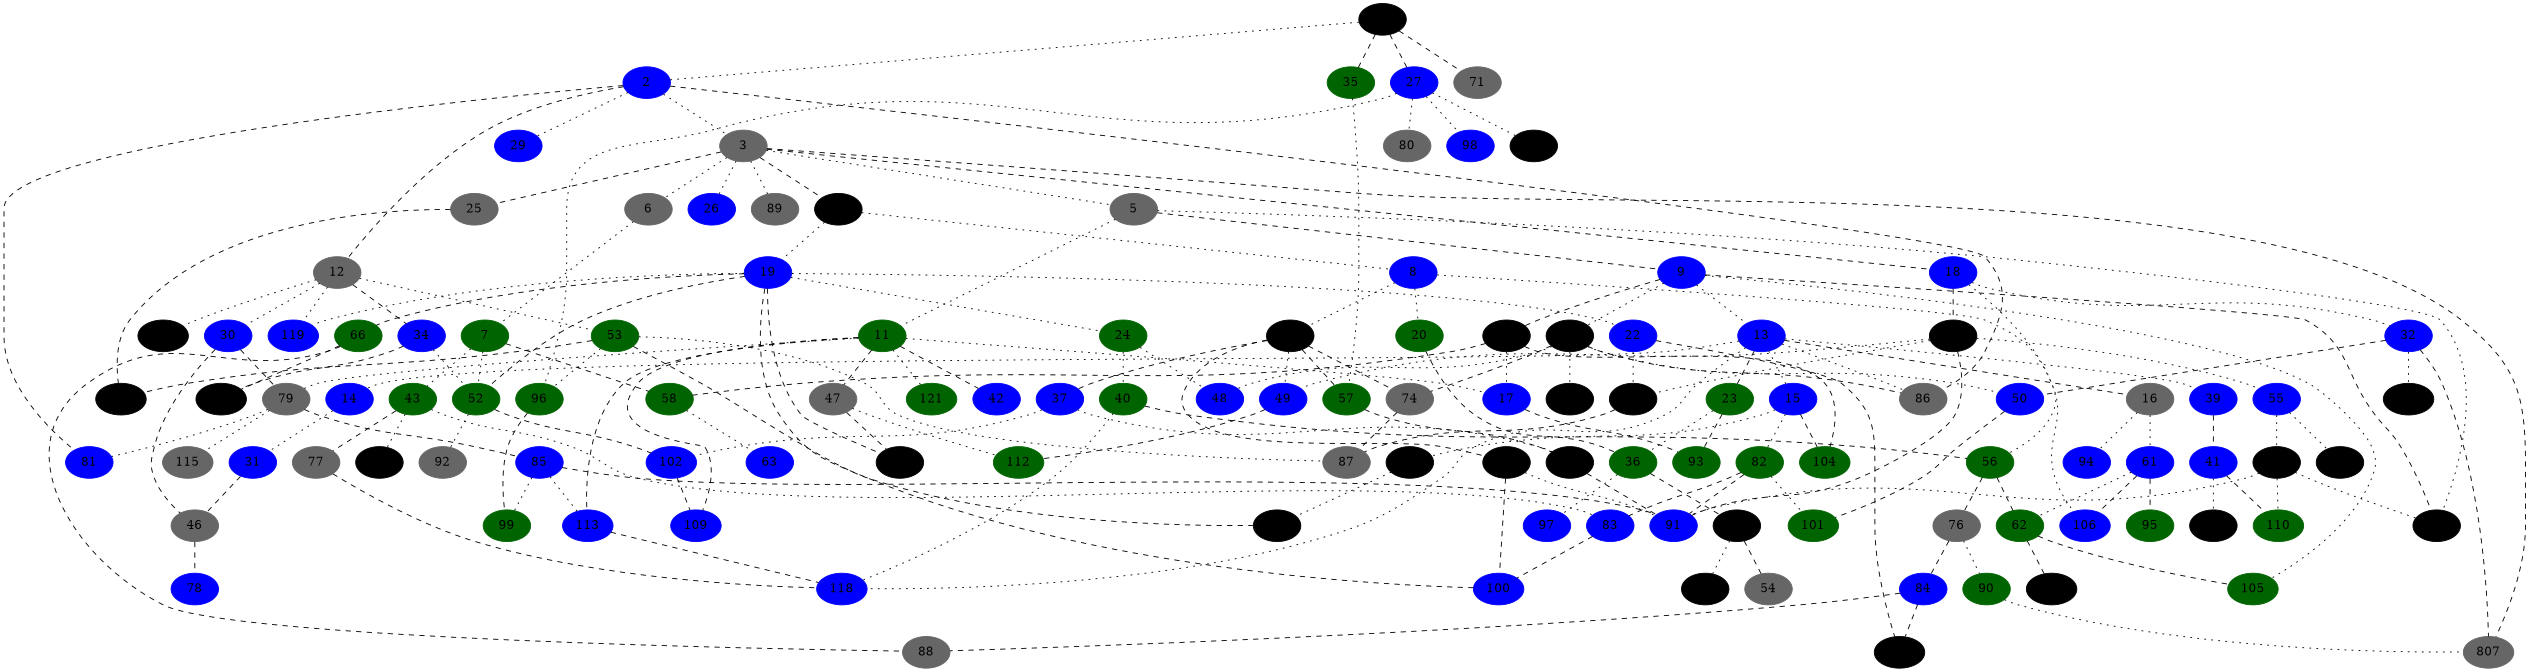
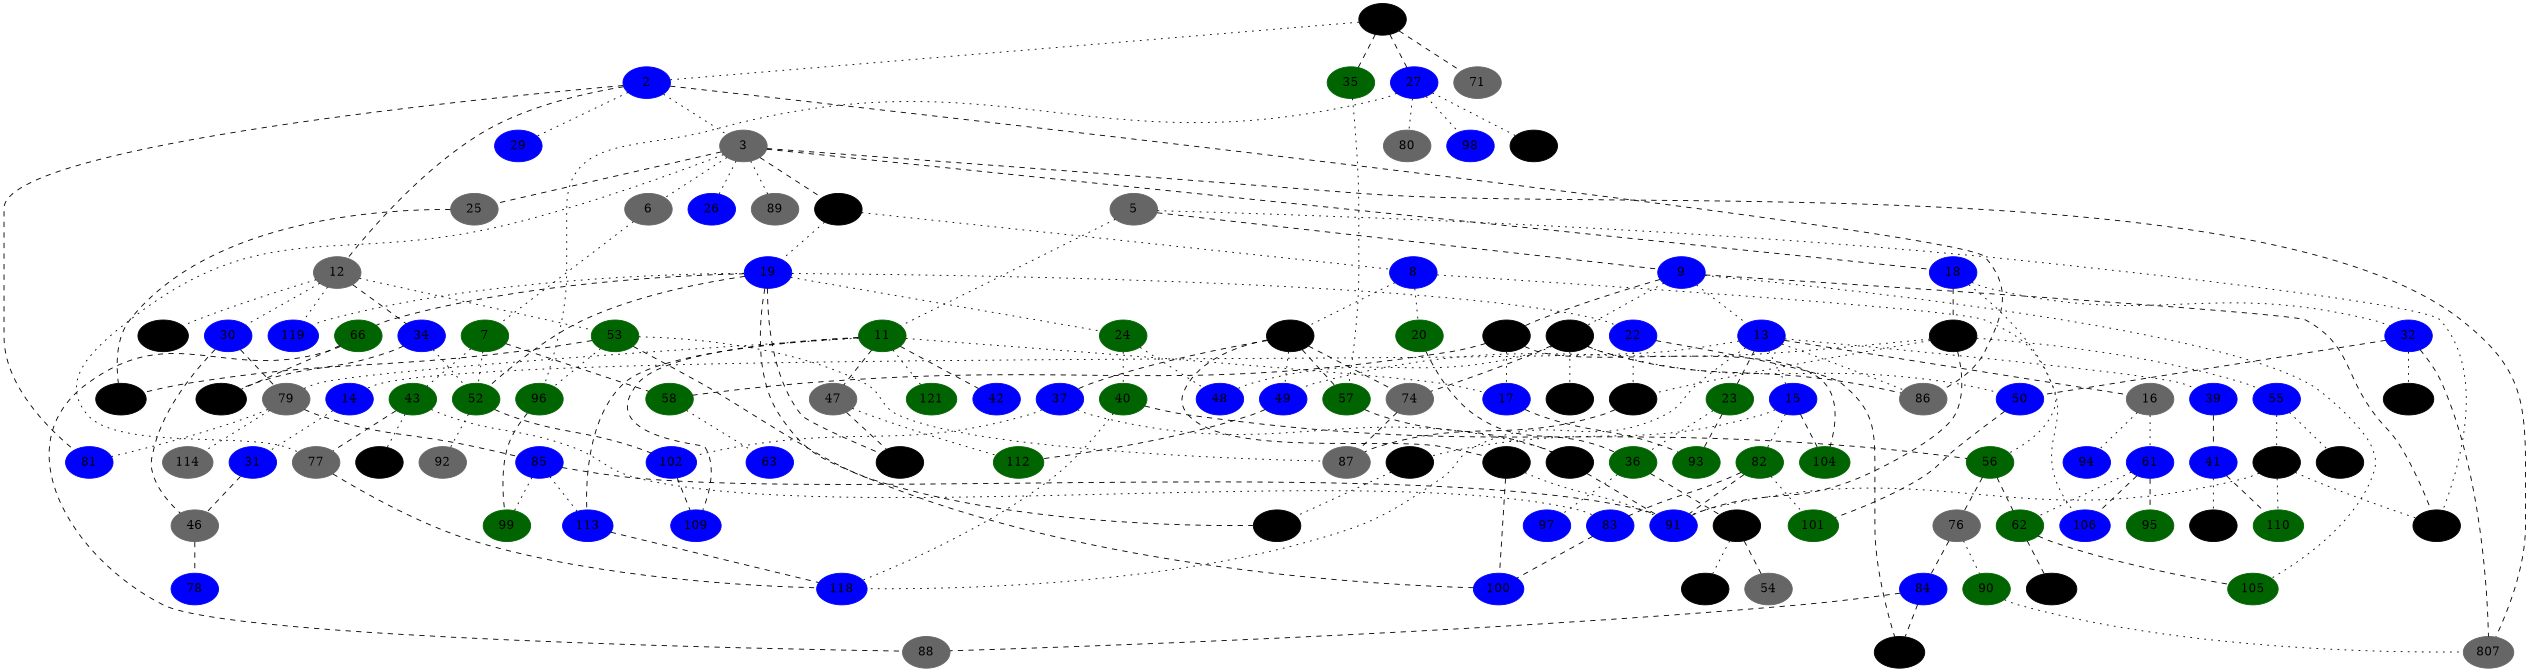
(939, 178) -> (257, 256)
(188, 462) -> (188, 462)
